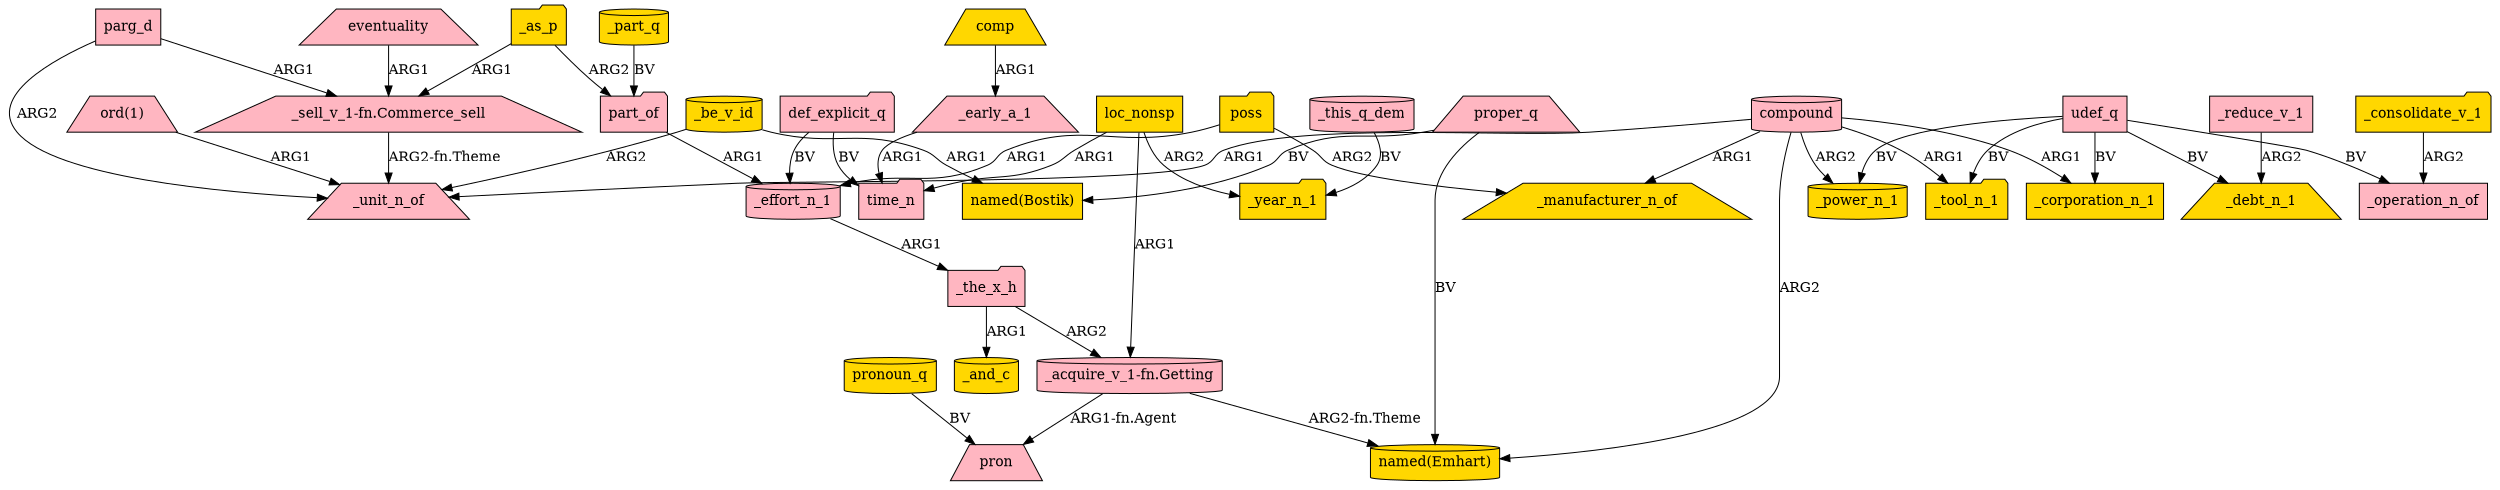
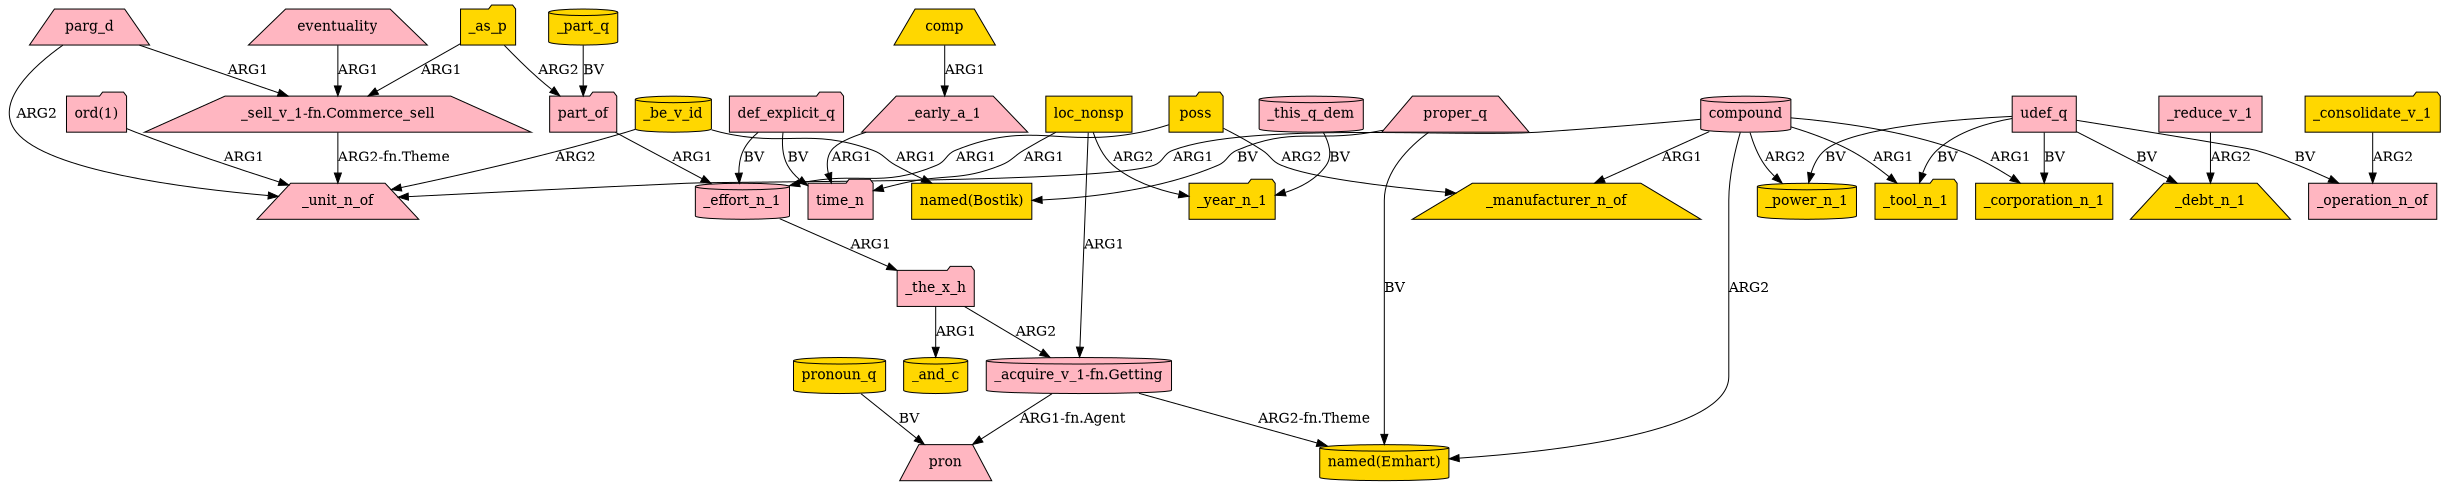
(128, 27) -> (90, 27)
(122, 114) -> (97, 114)
